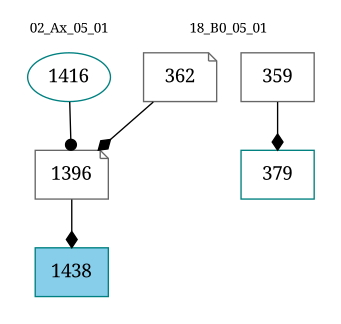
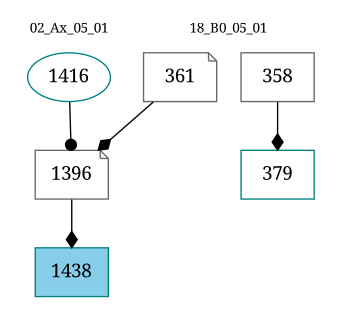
(180, 77) -> (180, 77)
(278, 77) -> (278, 77)
